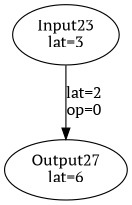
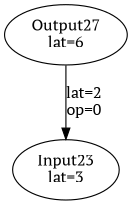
(66, 97) -> (66, 97)
